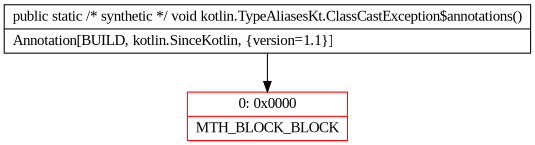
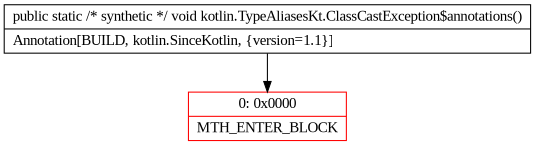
(267, 128) -> (267, 128)
